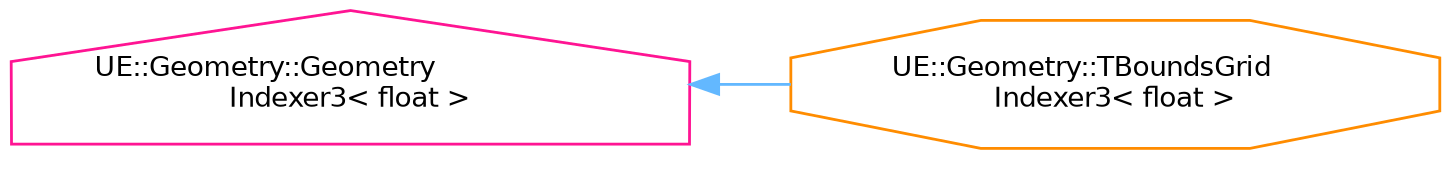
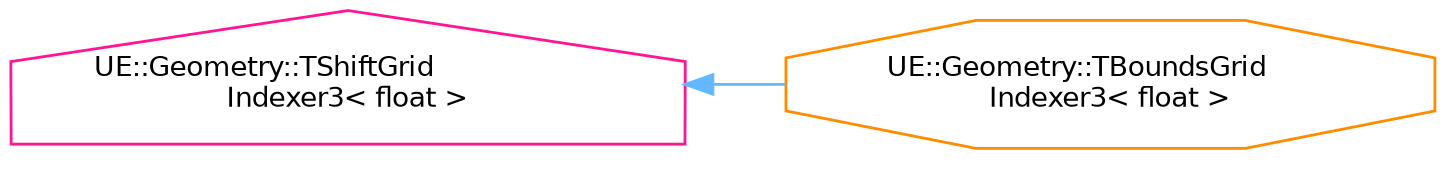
(351, 84) -> (348, 84)
